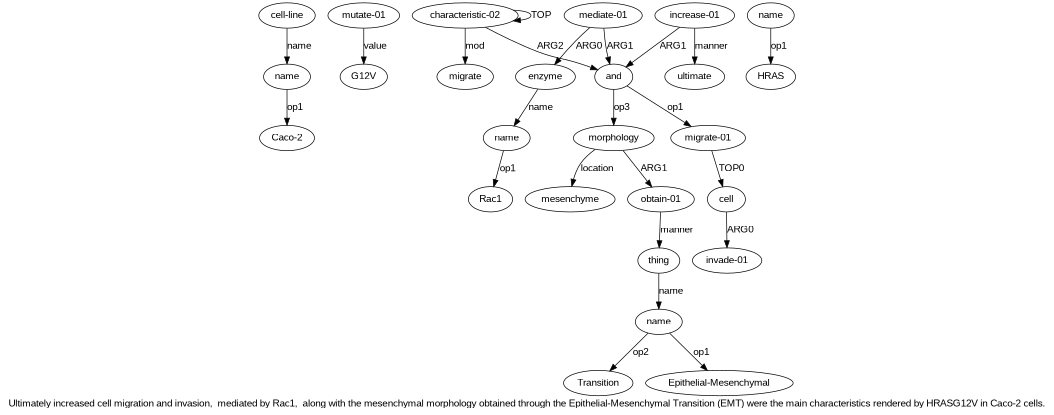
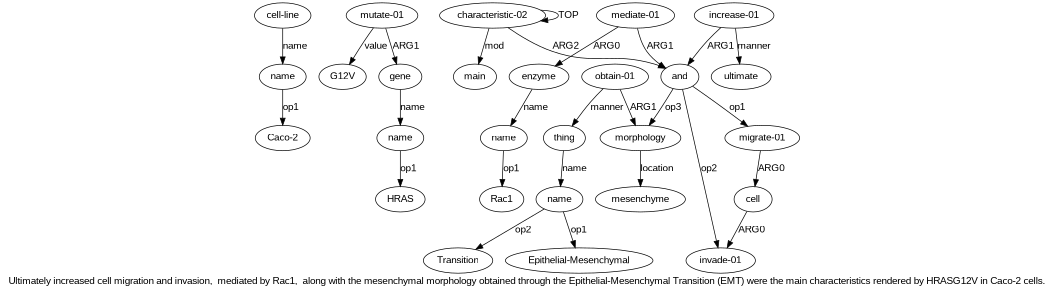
none -> (400, 77)
(465, 77) -> (475, 77)
none -> (700, 165)
(635, 166) -> (626, 104)
(732, 169) -> (771, 169)
